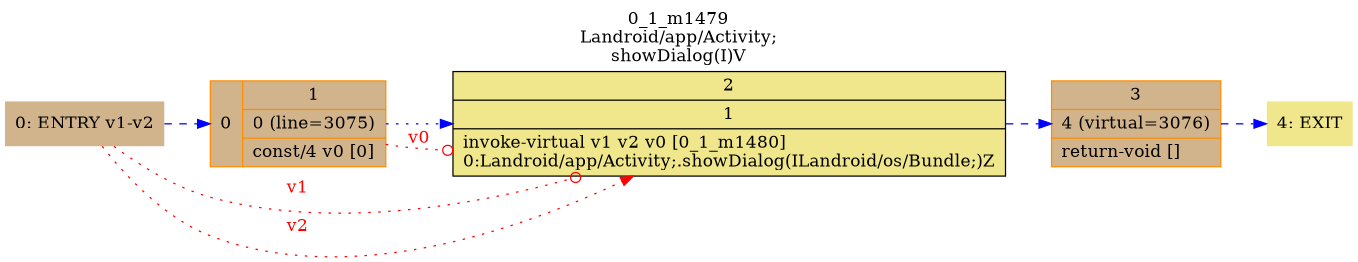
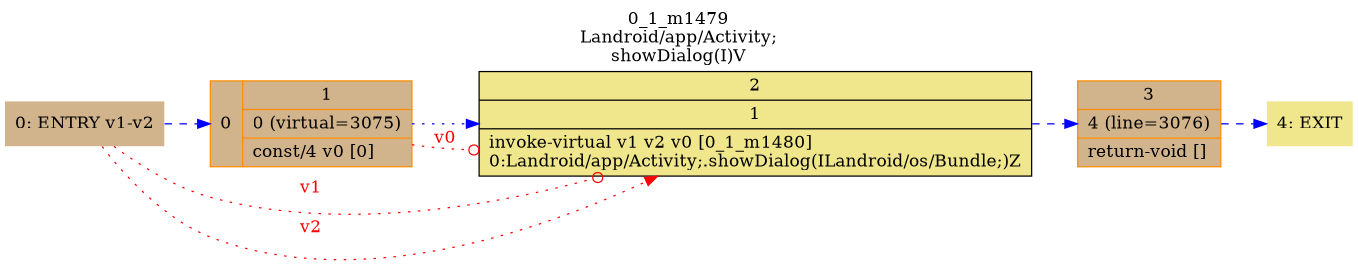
(314, 123) -> (327, 123)
(1136, 123) -> (1149, 123)
